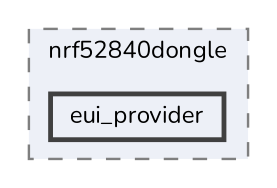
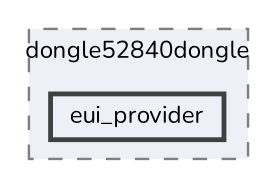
(138, 52) -> (138, 52)
